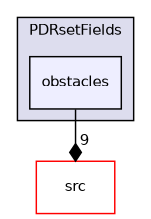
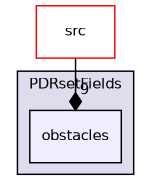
(76, 130) -> (76, 80)
